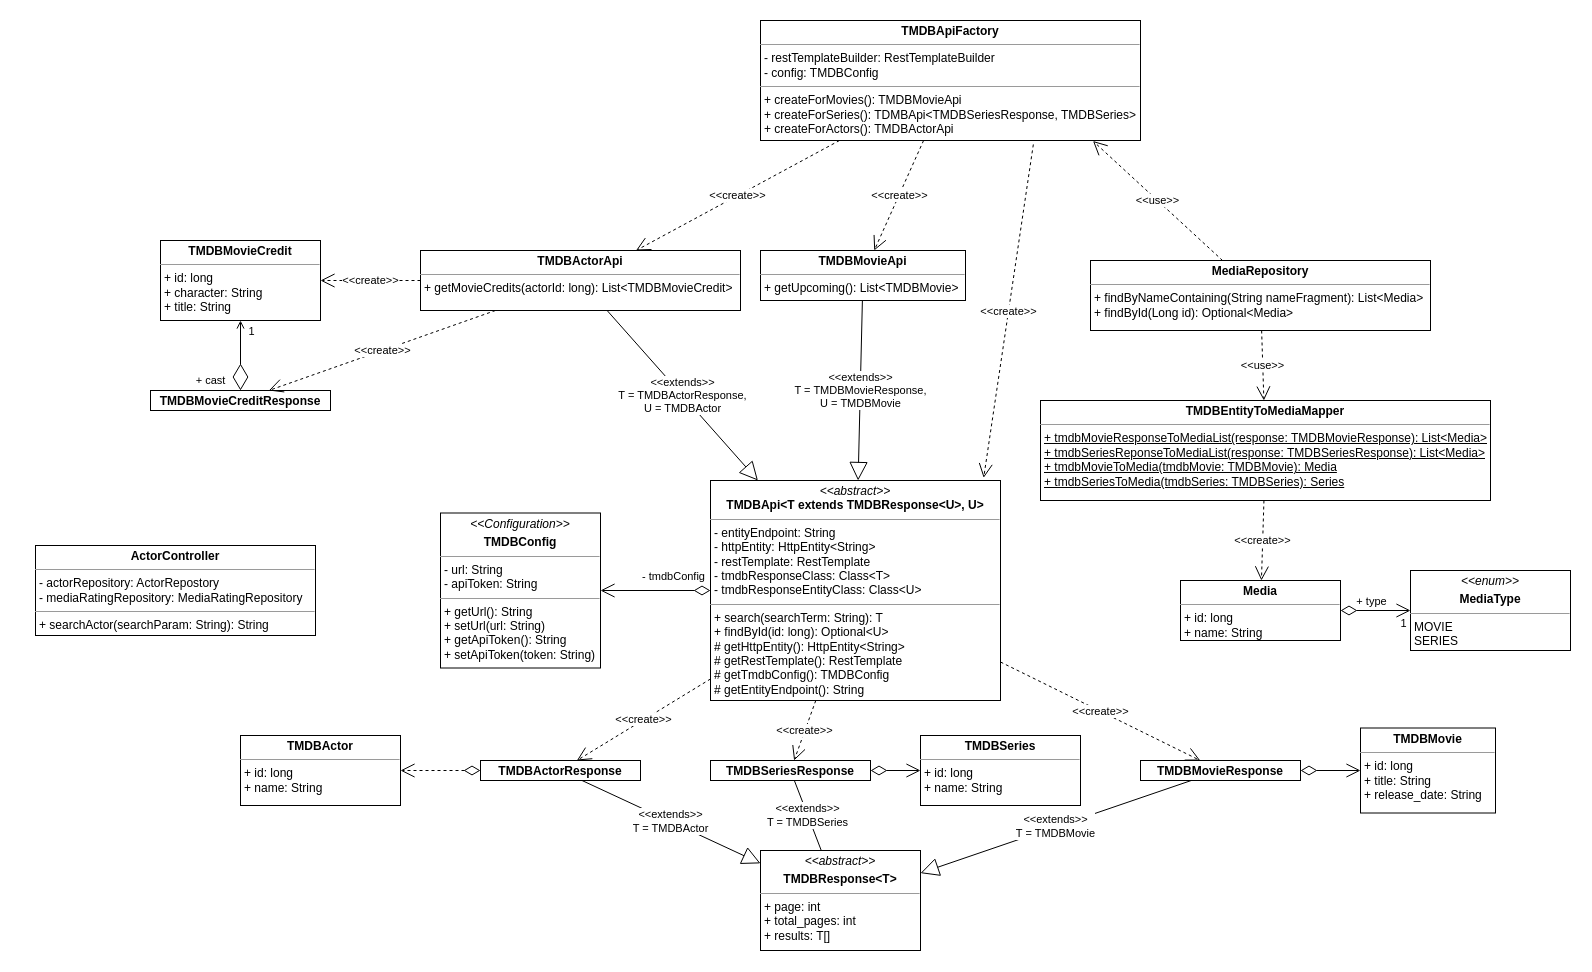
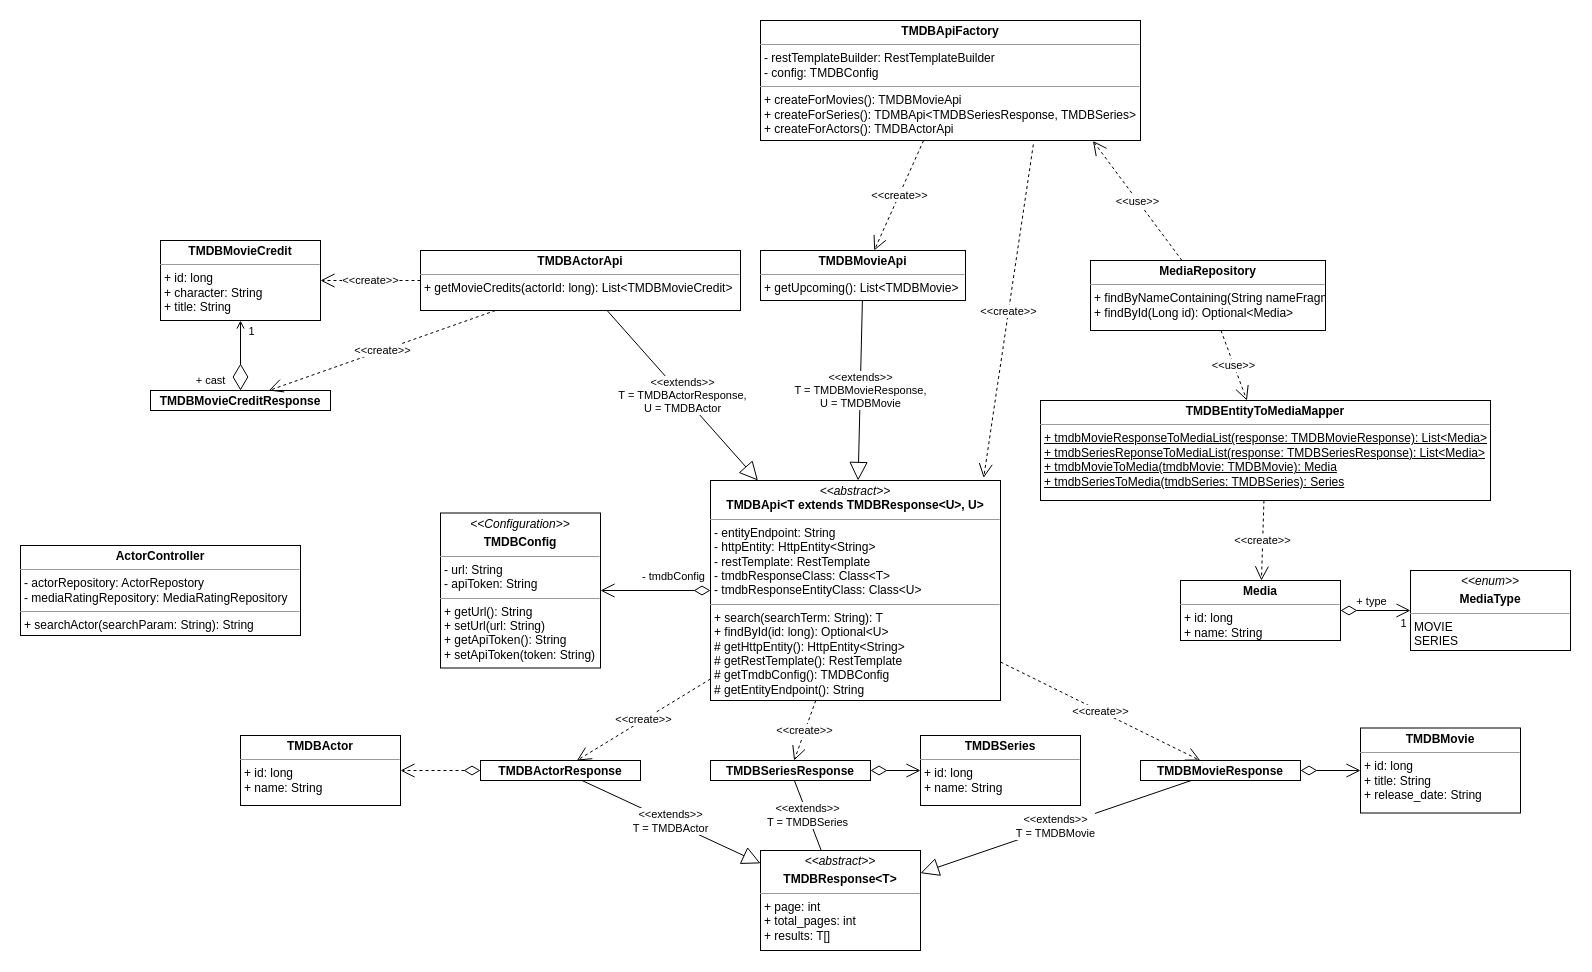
(739, 195) -> none
(1261, 296) -> (1208, 296)
(176, 591) -> (161, 591)
(1428, 771) -> (1441, 771)
